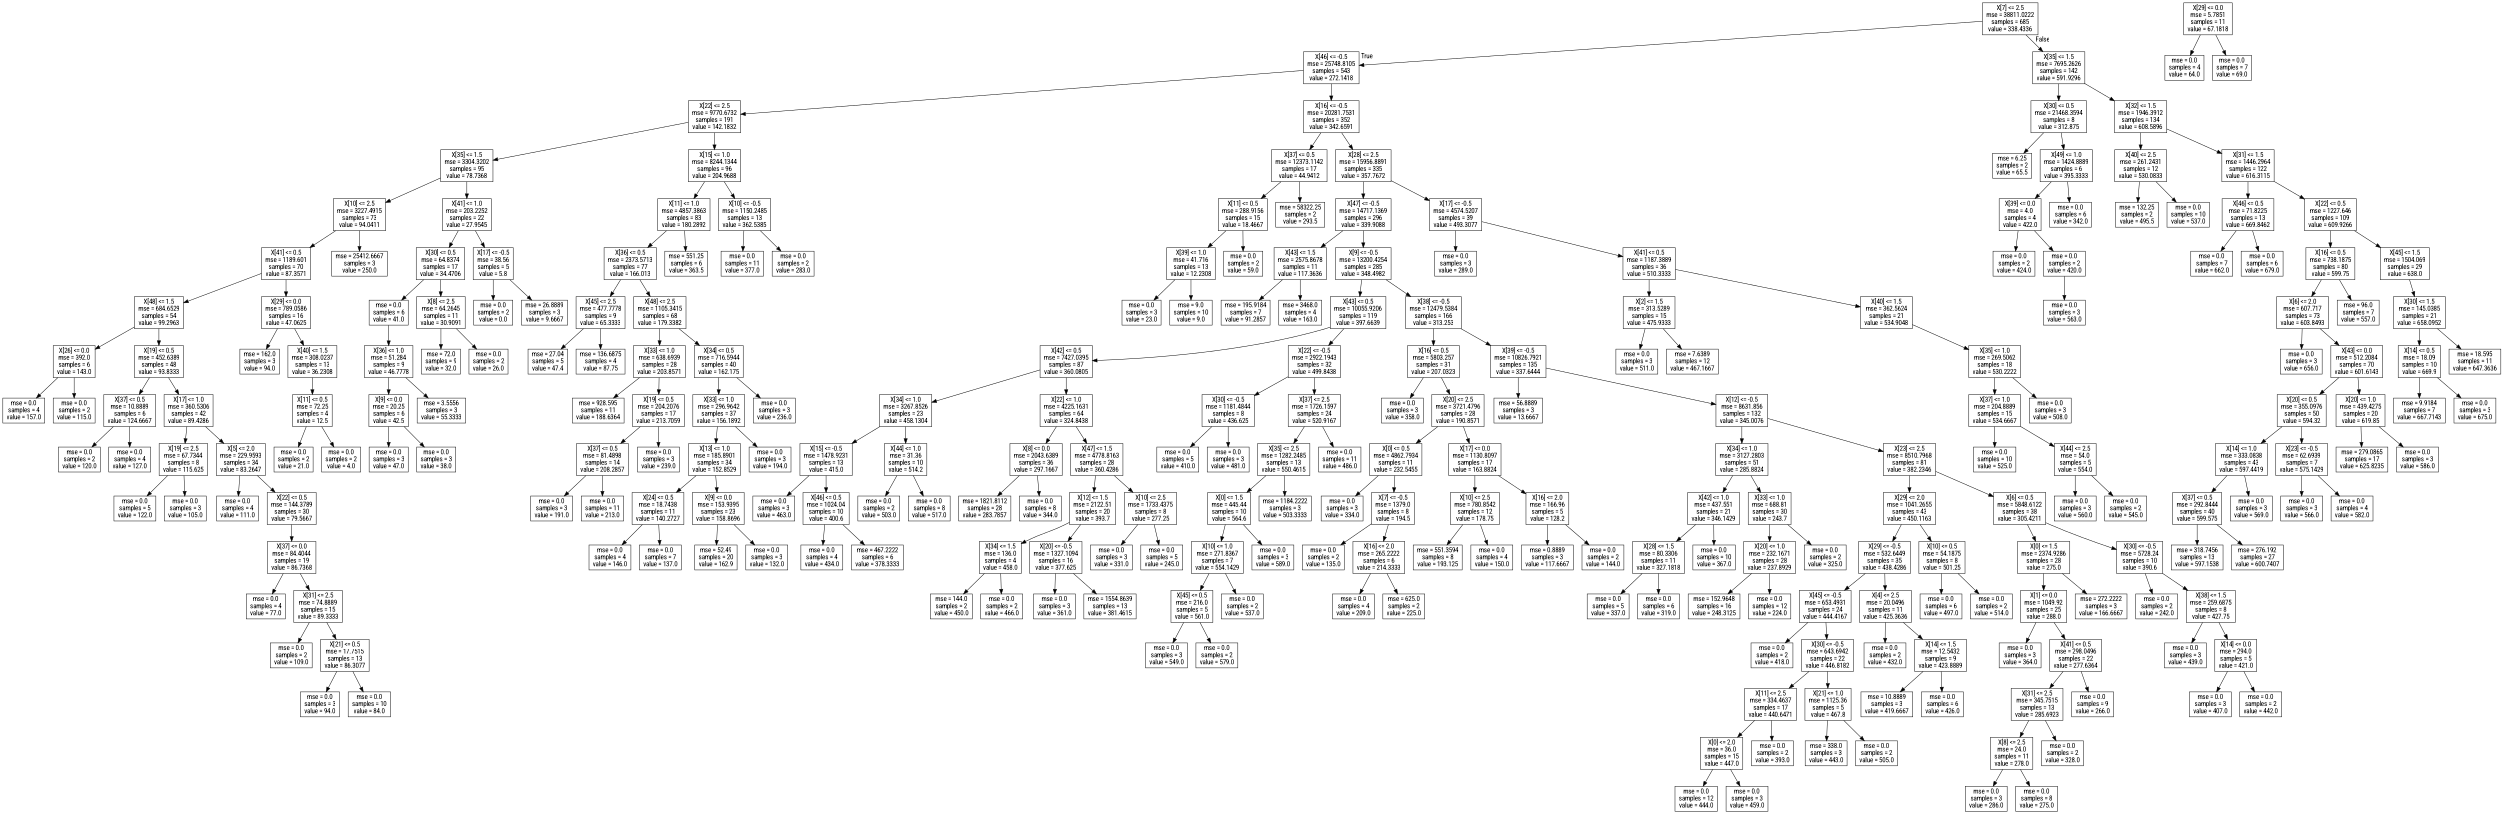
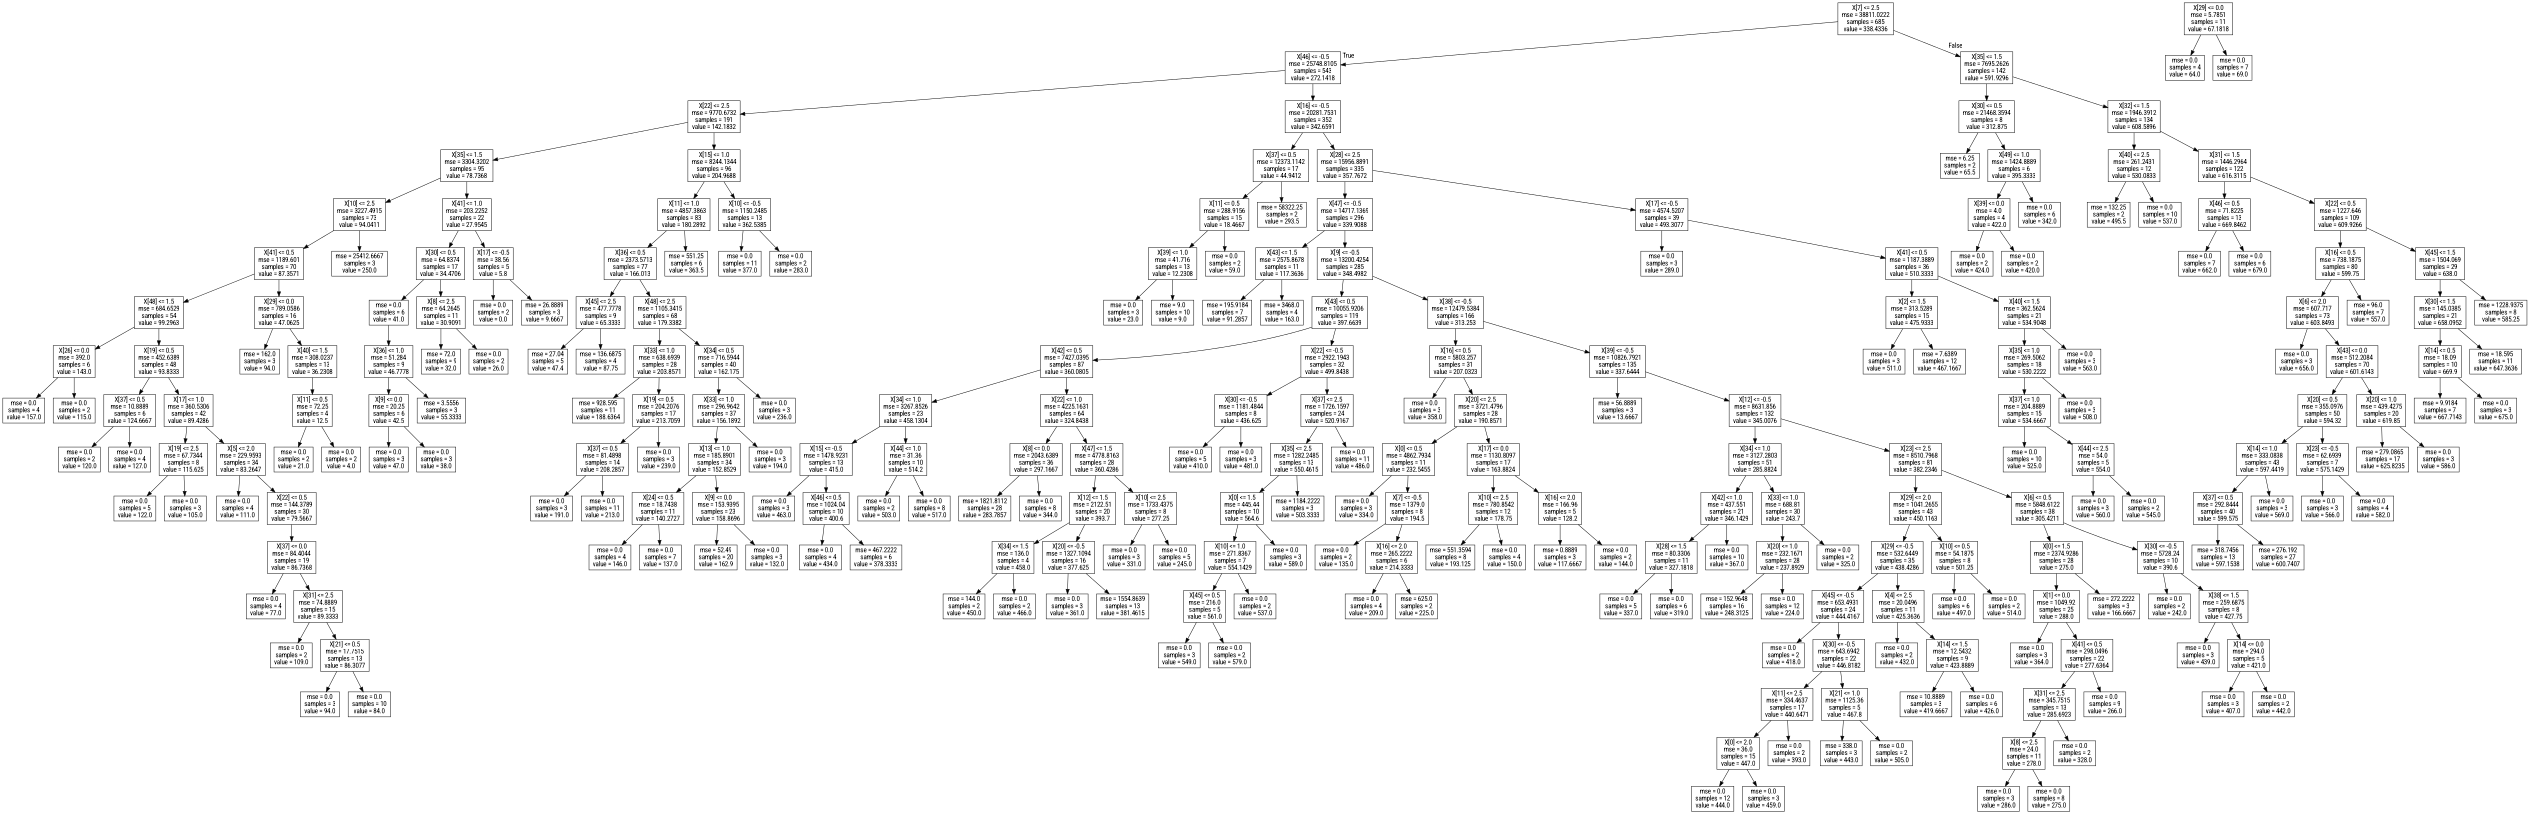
(2064, 286) -> (2052, 337)
none -> (2501, 313)
